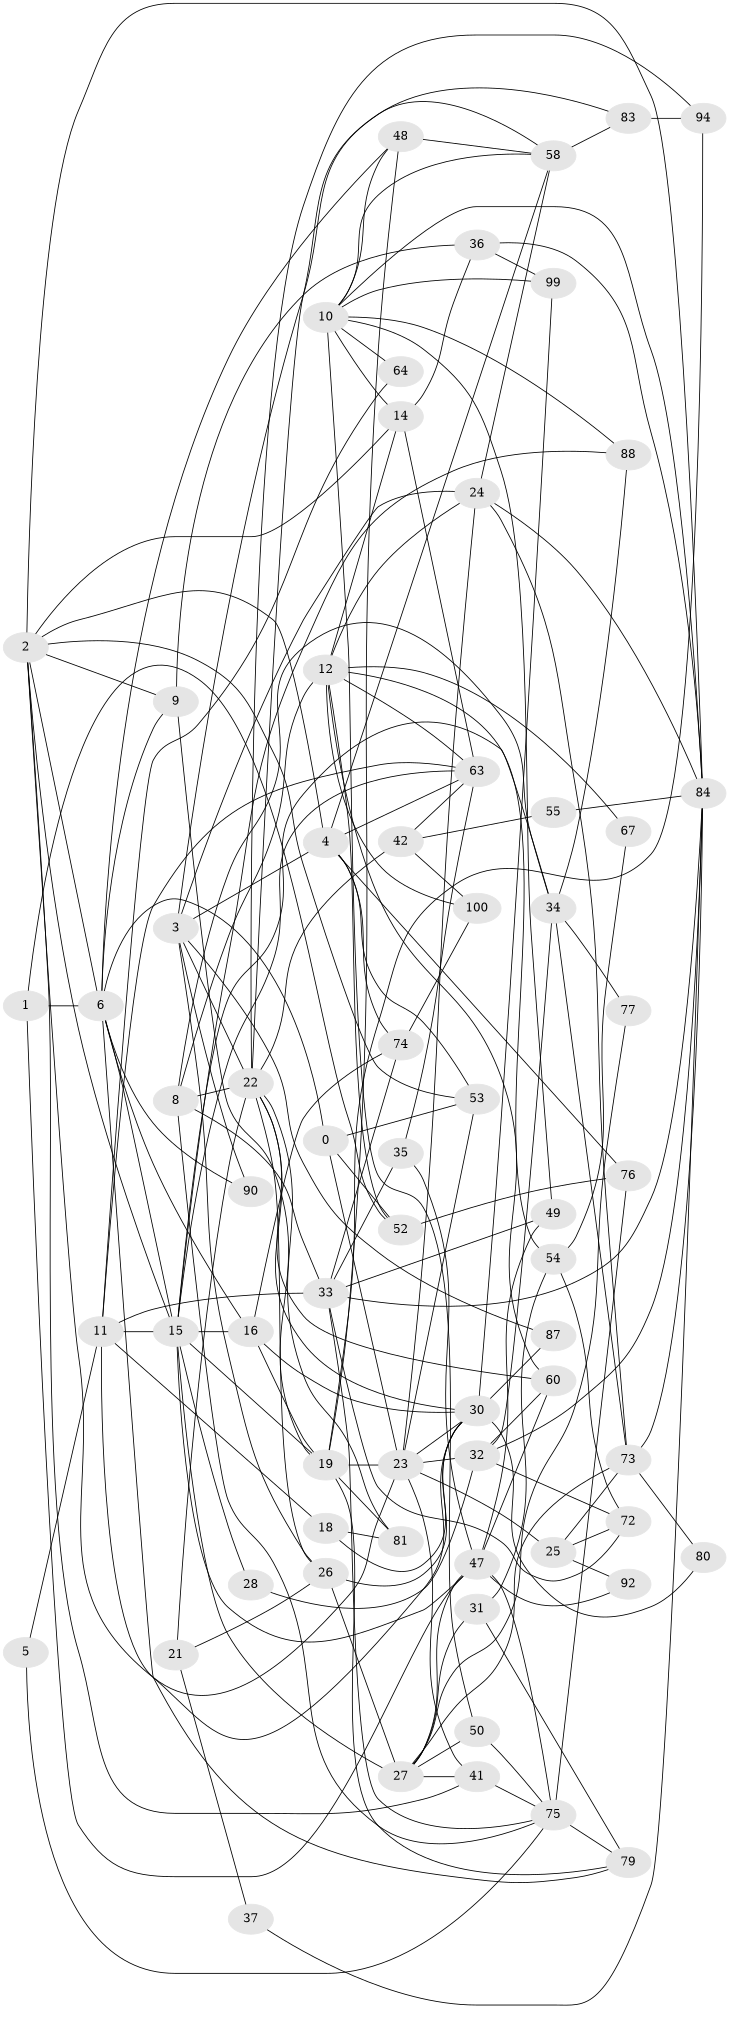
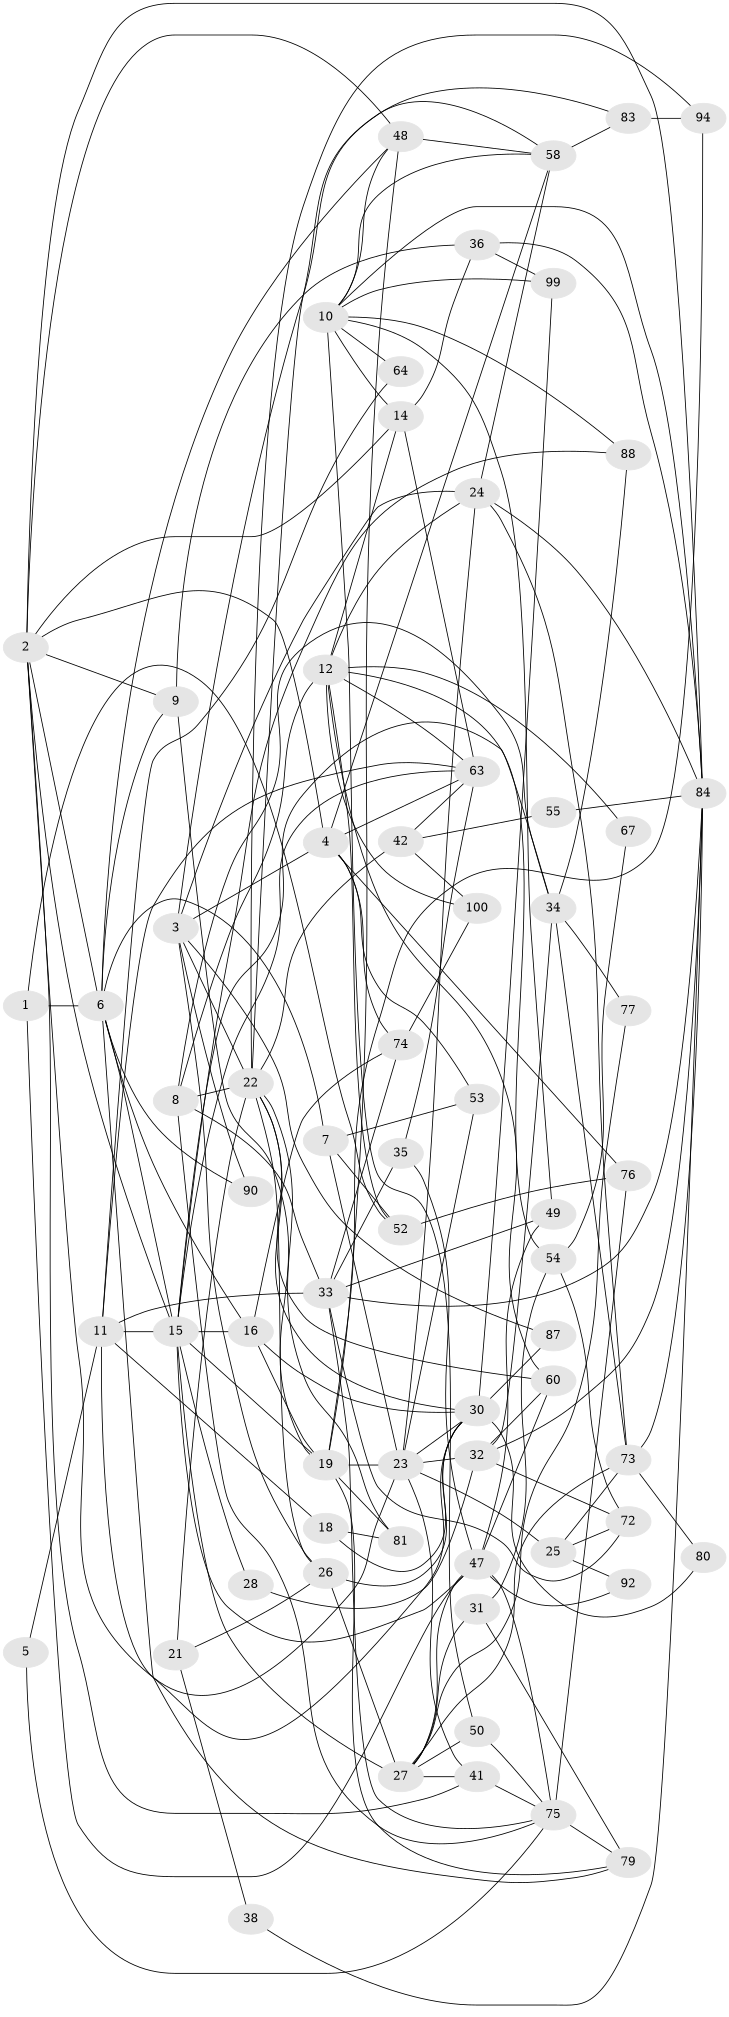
(290, 803) -> (75, 193)
(326, 1141) -> (326, 1141)
(251, 1919) -> (251, 1919)
